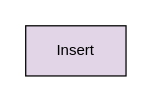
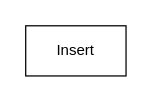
(76, 51) -> (76, 51)
